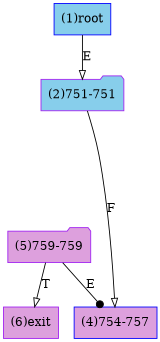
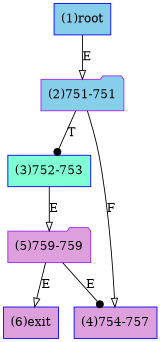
none -> (49, 171)
(46, 285) -> (46, 285)
(31, 323) -> (31, 323)
